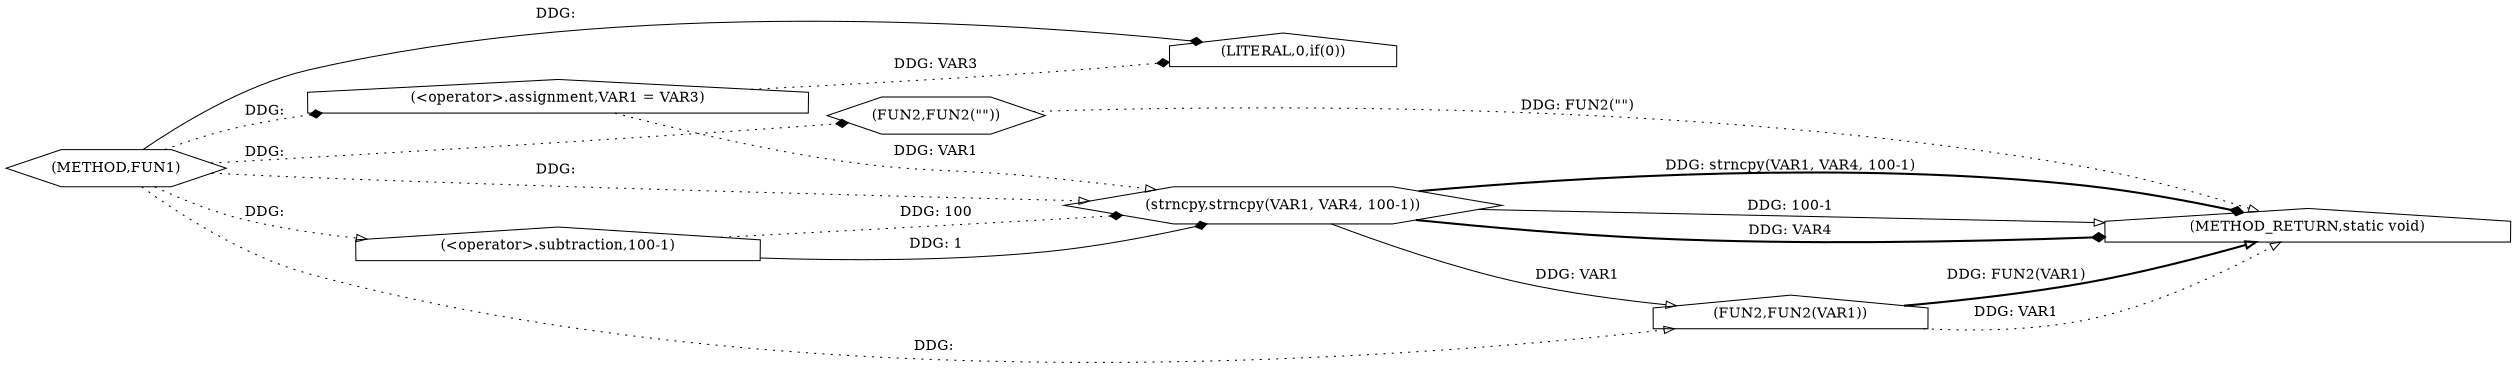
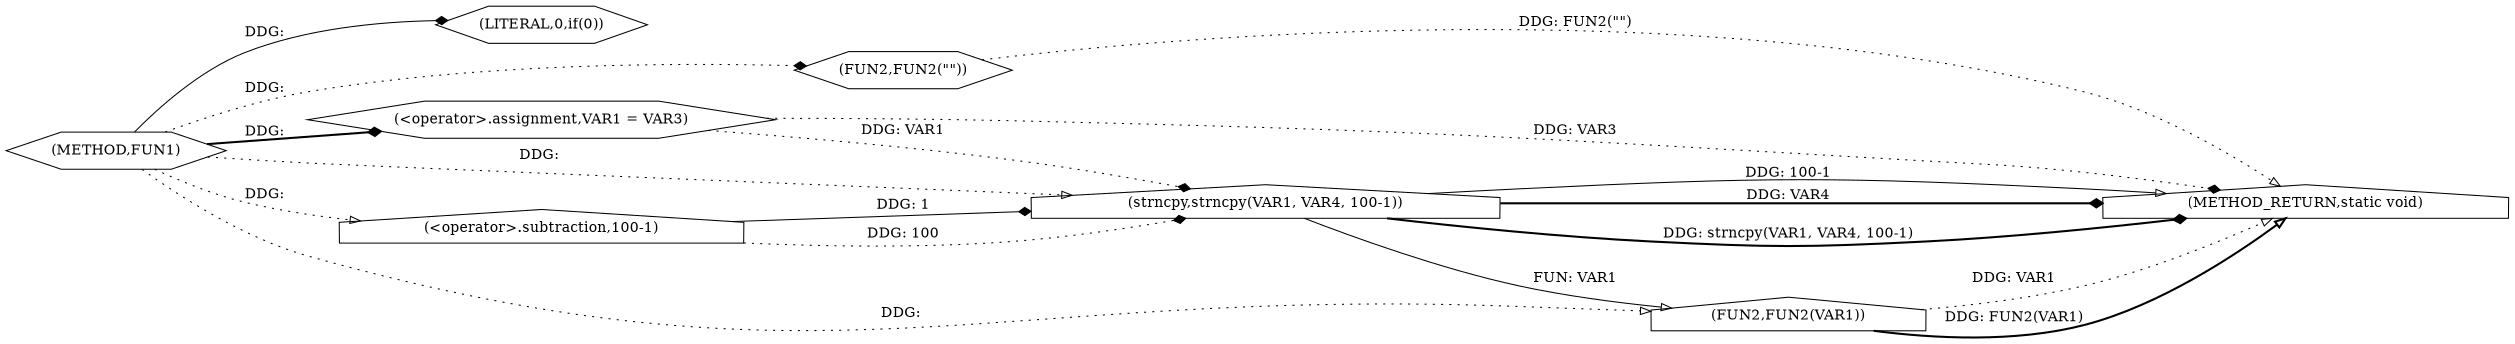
(1283, 52) -> (542, 25)
(954, 78) -> (1488, 137)
(558, 98) -> (542, 120)
(236, 128) -> (288, 138)
(878, 166) -> (944, 152)
(1283, 205) -> (1266, 203)
(1578, 275) -> (1576, 278)
